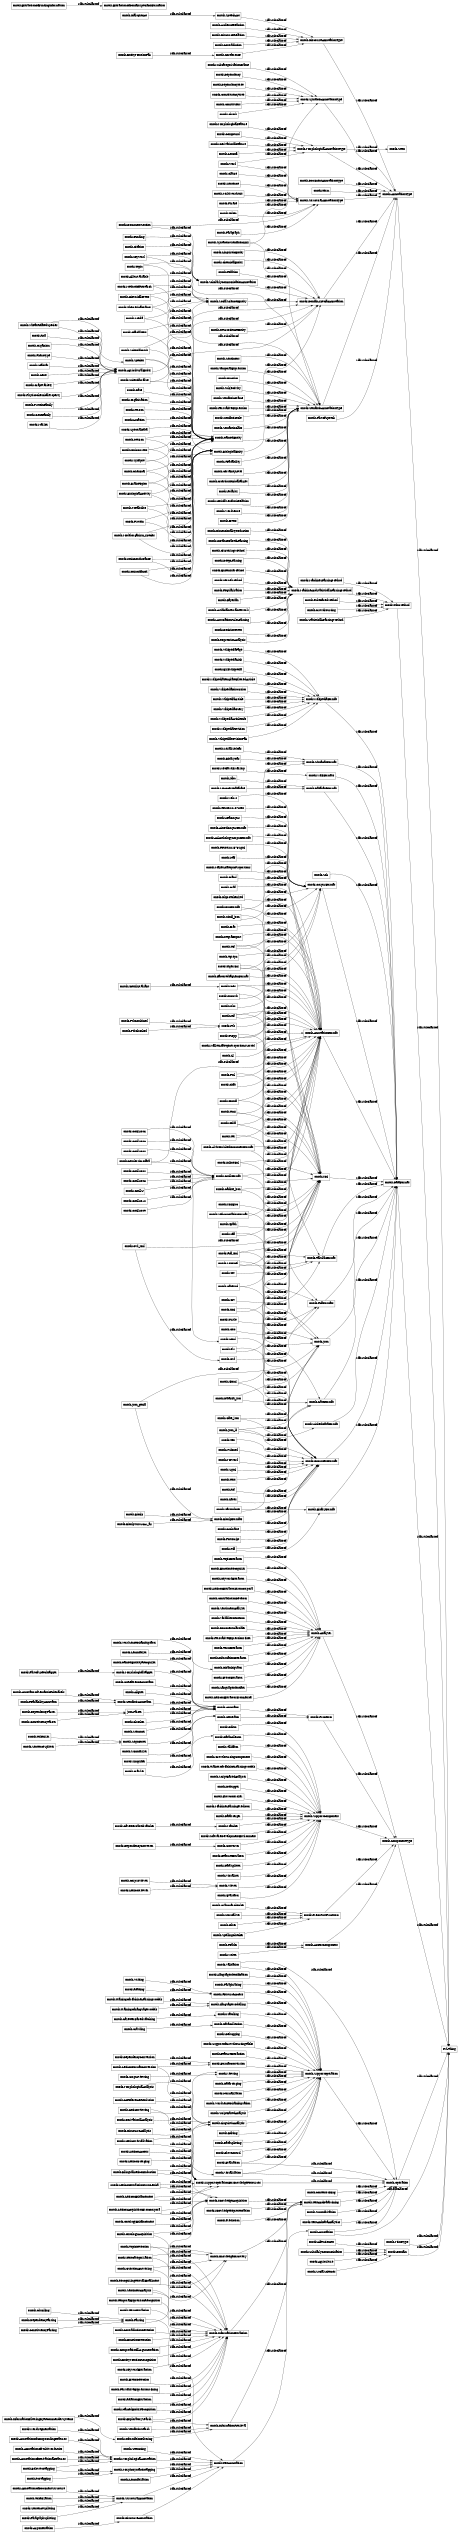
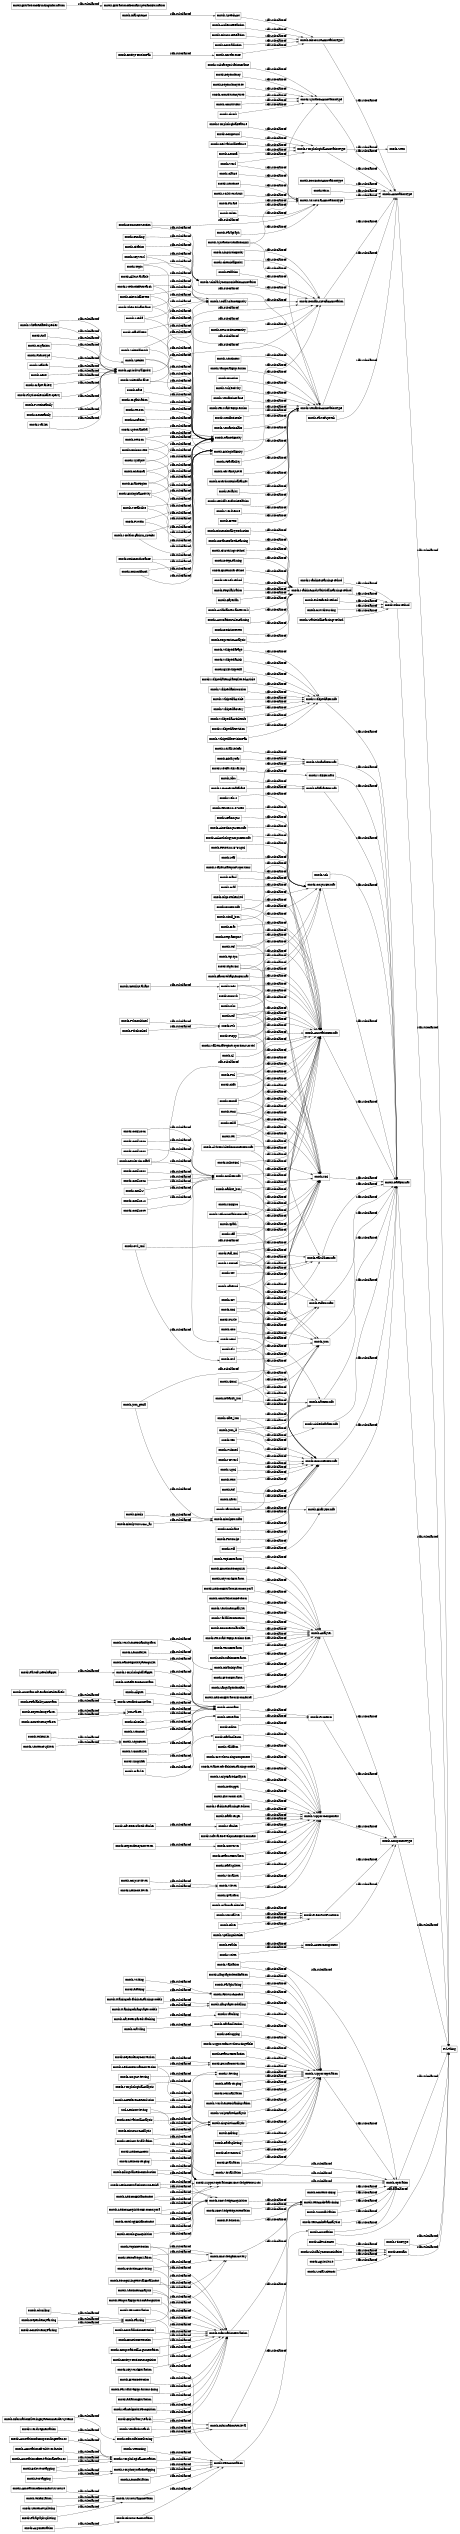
(134, 2110) -> (134, 2110)
(200, 2269) -> (185, 2308)
